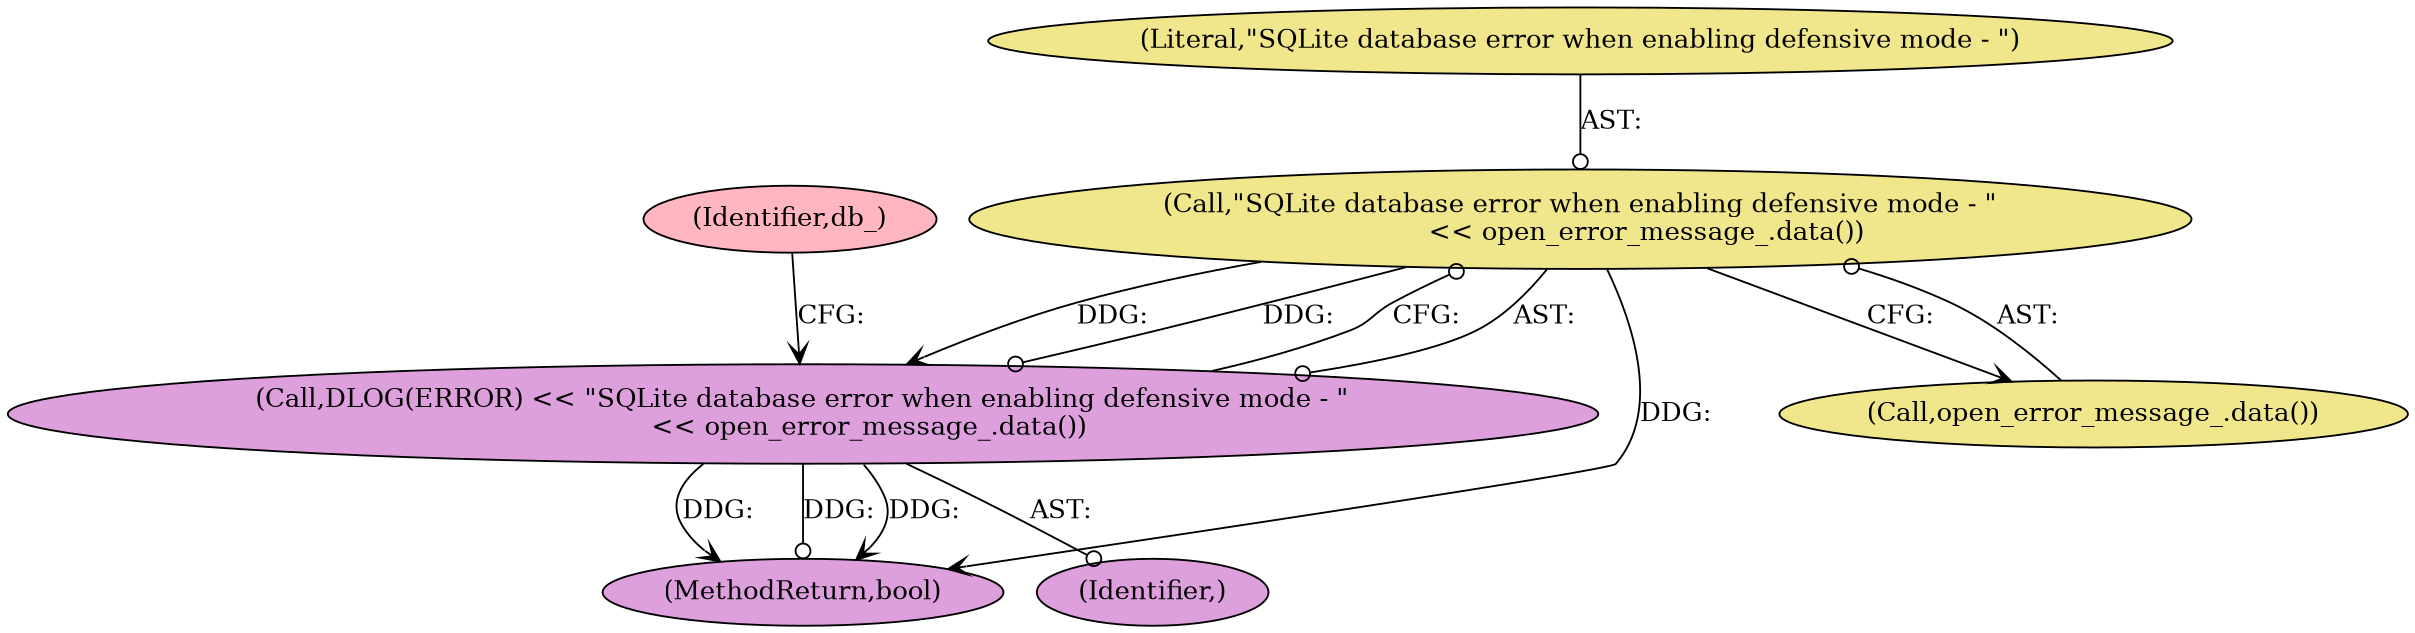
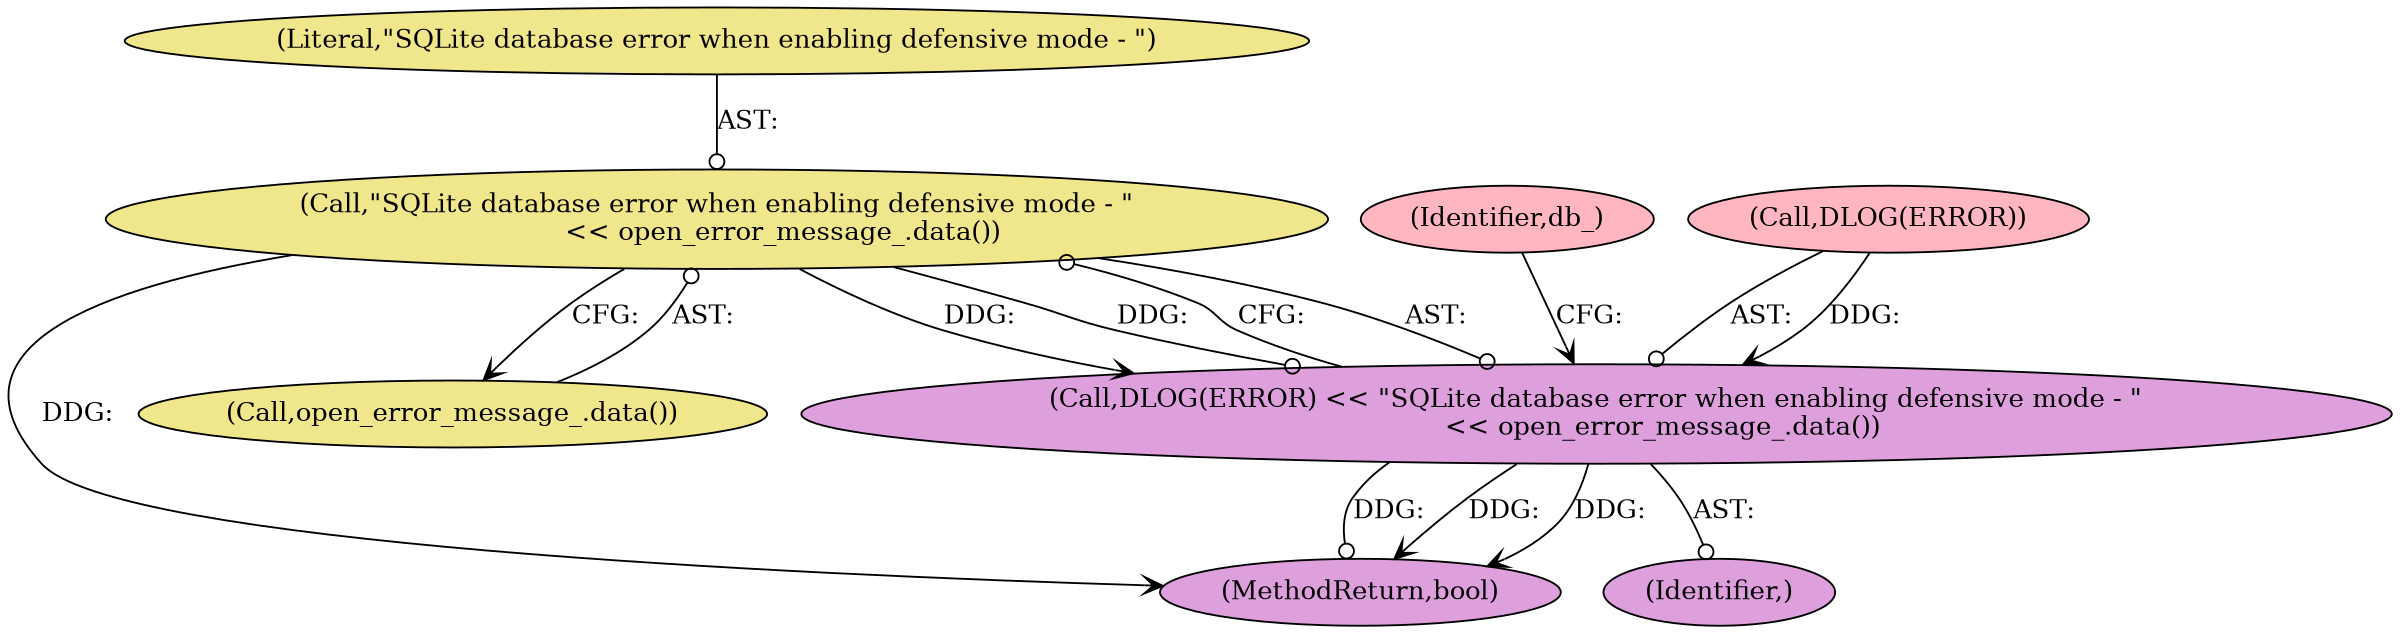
none -> (1889, 219)
